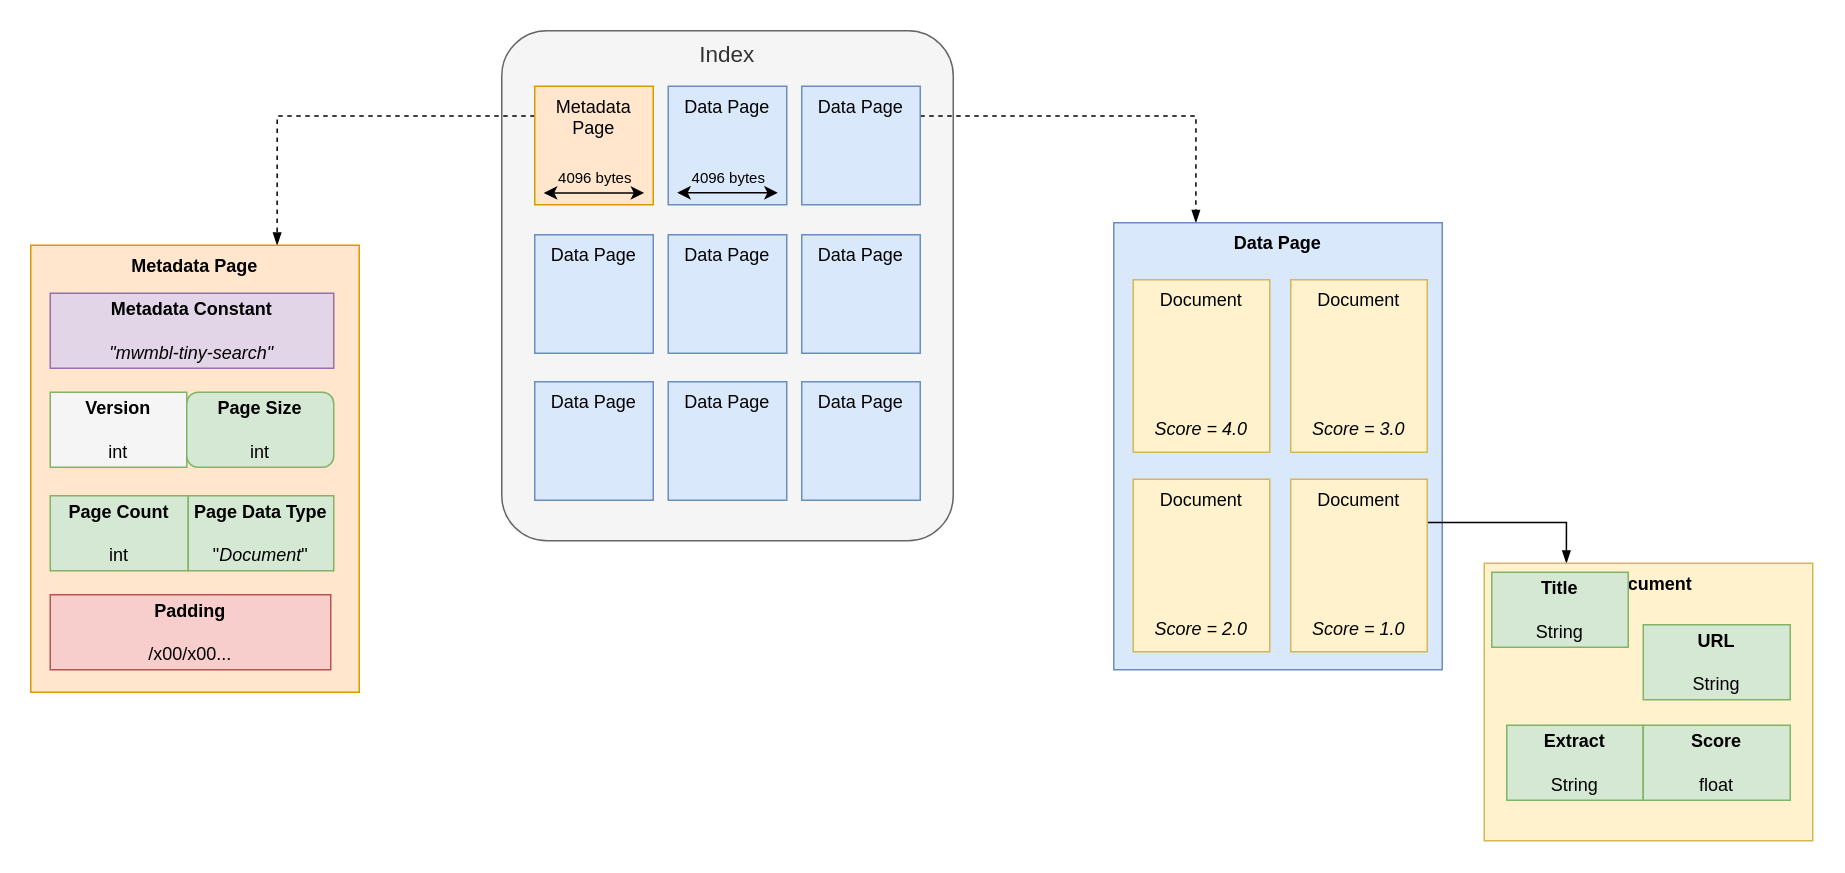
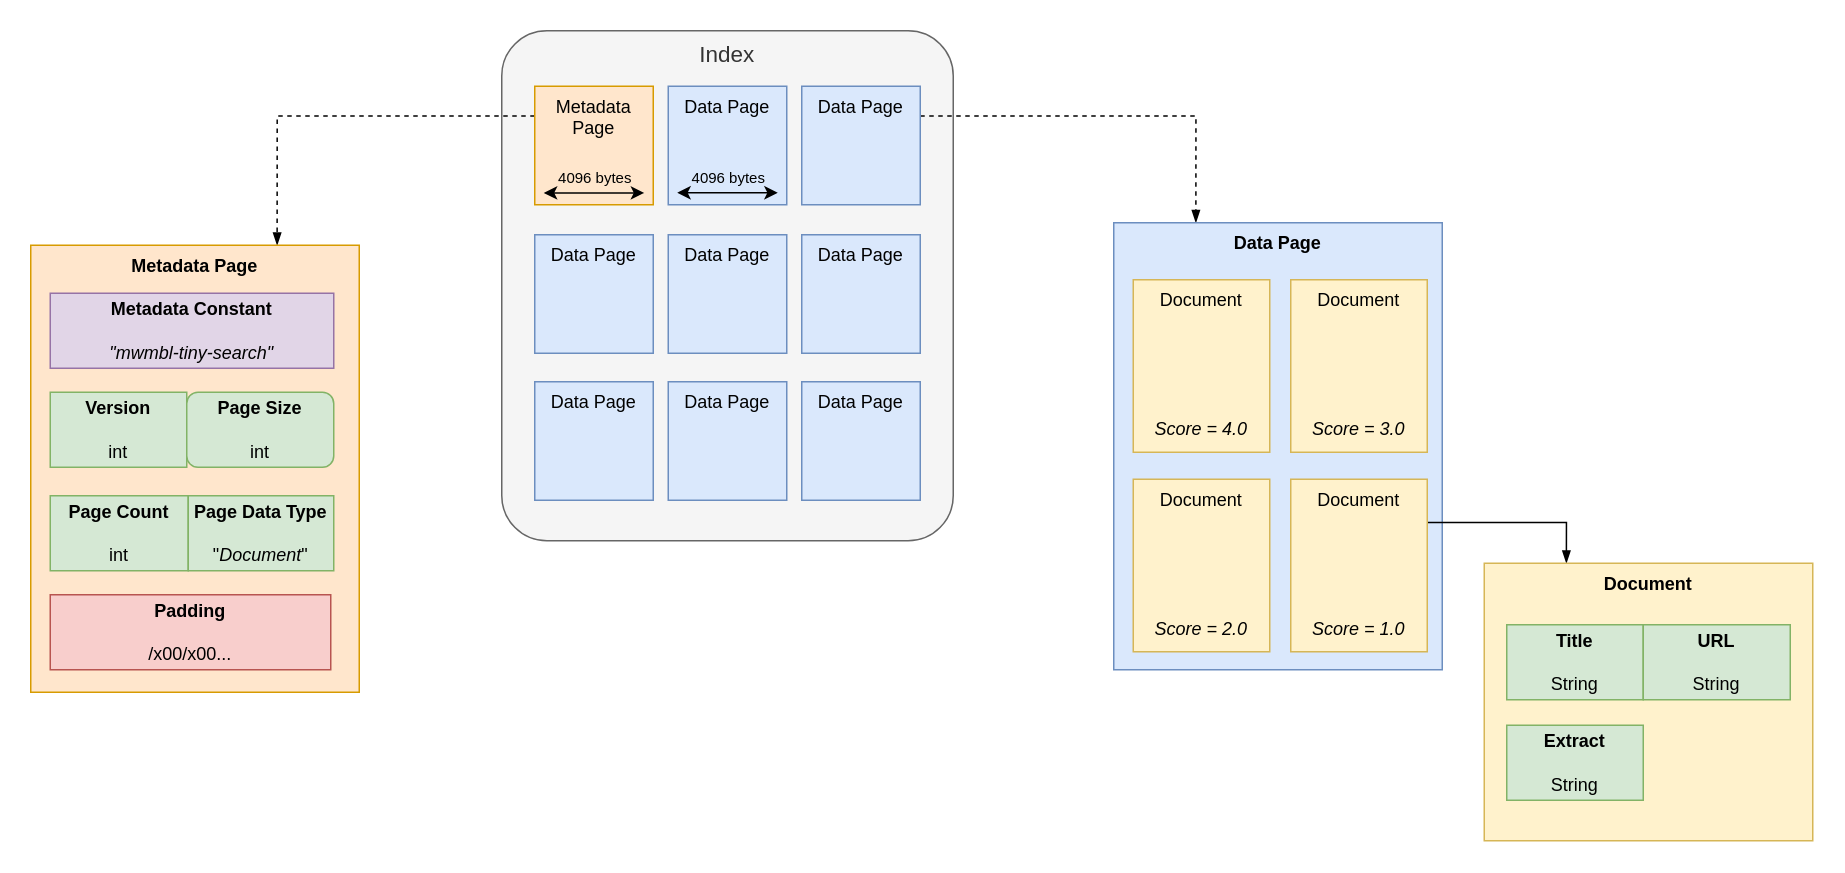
(119, 430) -> (119, 430)
(1560, 610) -> (1575, 662)
(1717, 763) -> none
